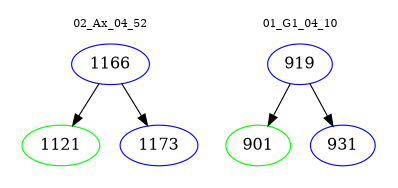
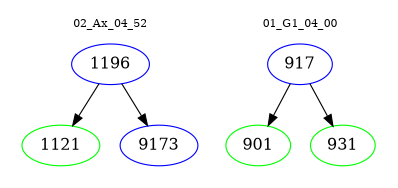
(301, 24) -> (301, 24)
(111, 64) -> (111, 64)
(300, 64) -> (300, 64)
(159, 145) -> (159, 145)
(343, 145) -> (343, 145)
